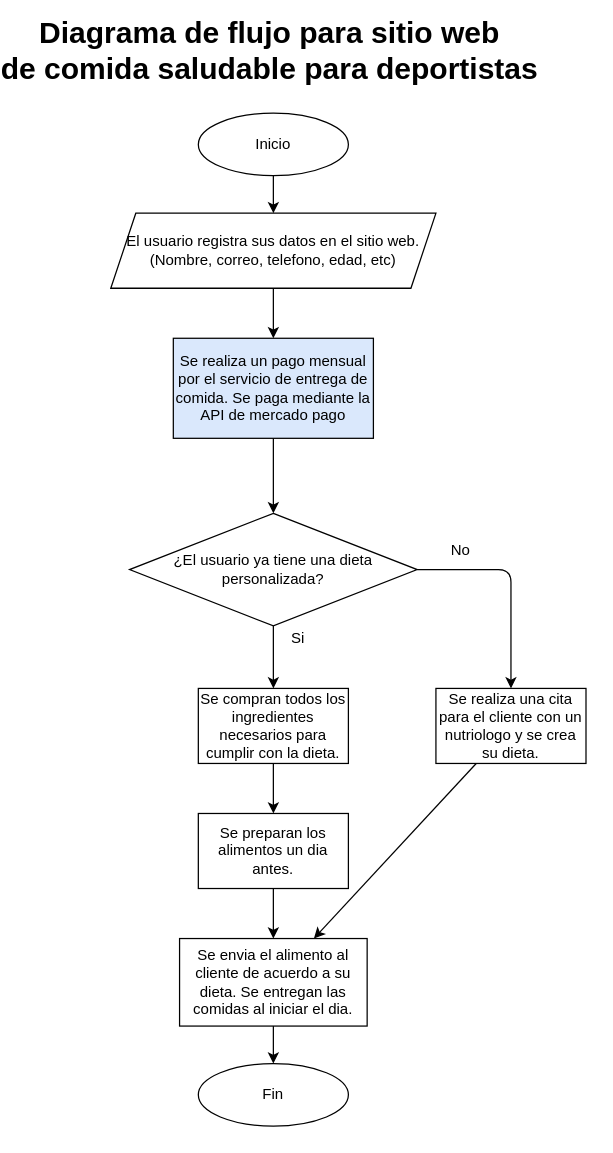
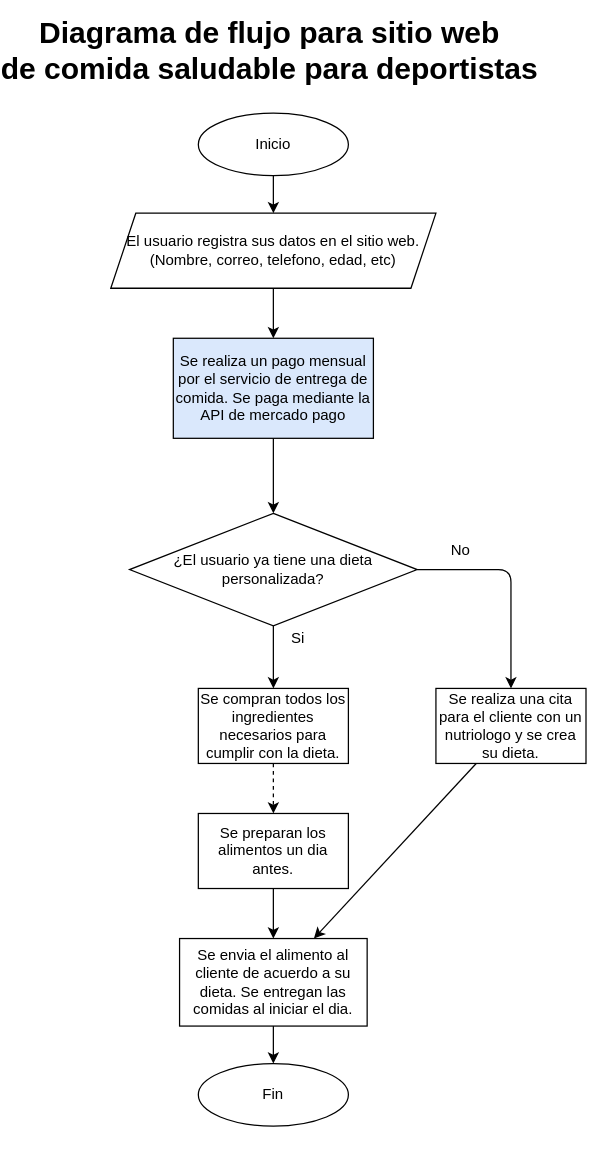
(273, 783) -> (273, 783)
